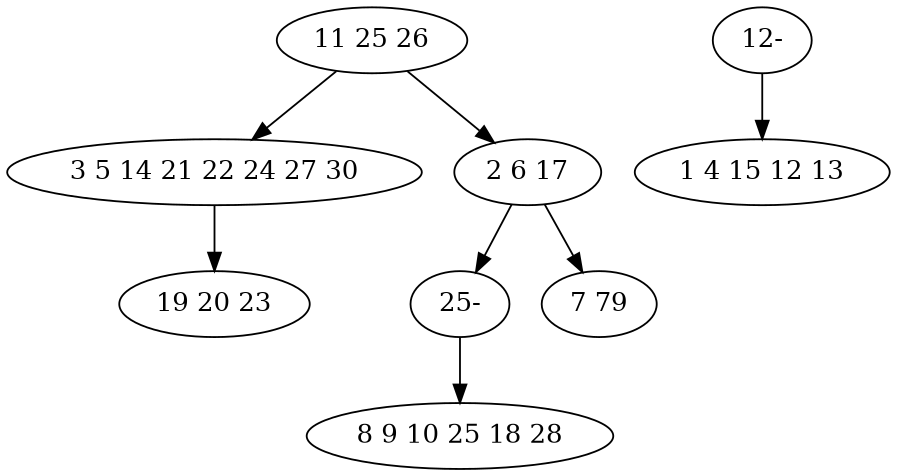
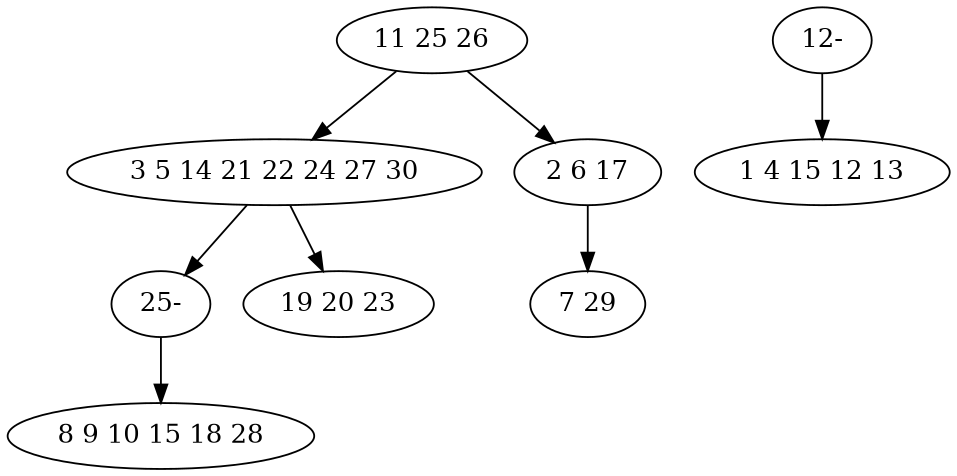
(498, 230) -> (222, 233)
(599, 304) -> (588, 304)
(460, 436) -> (161, 436)
